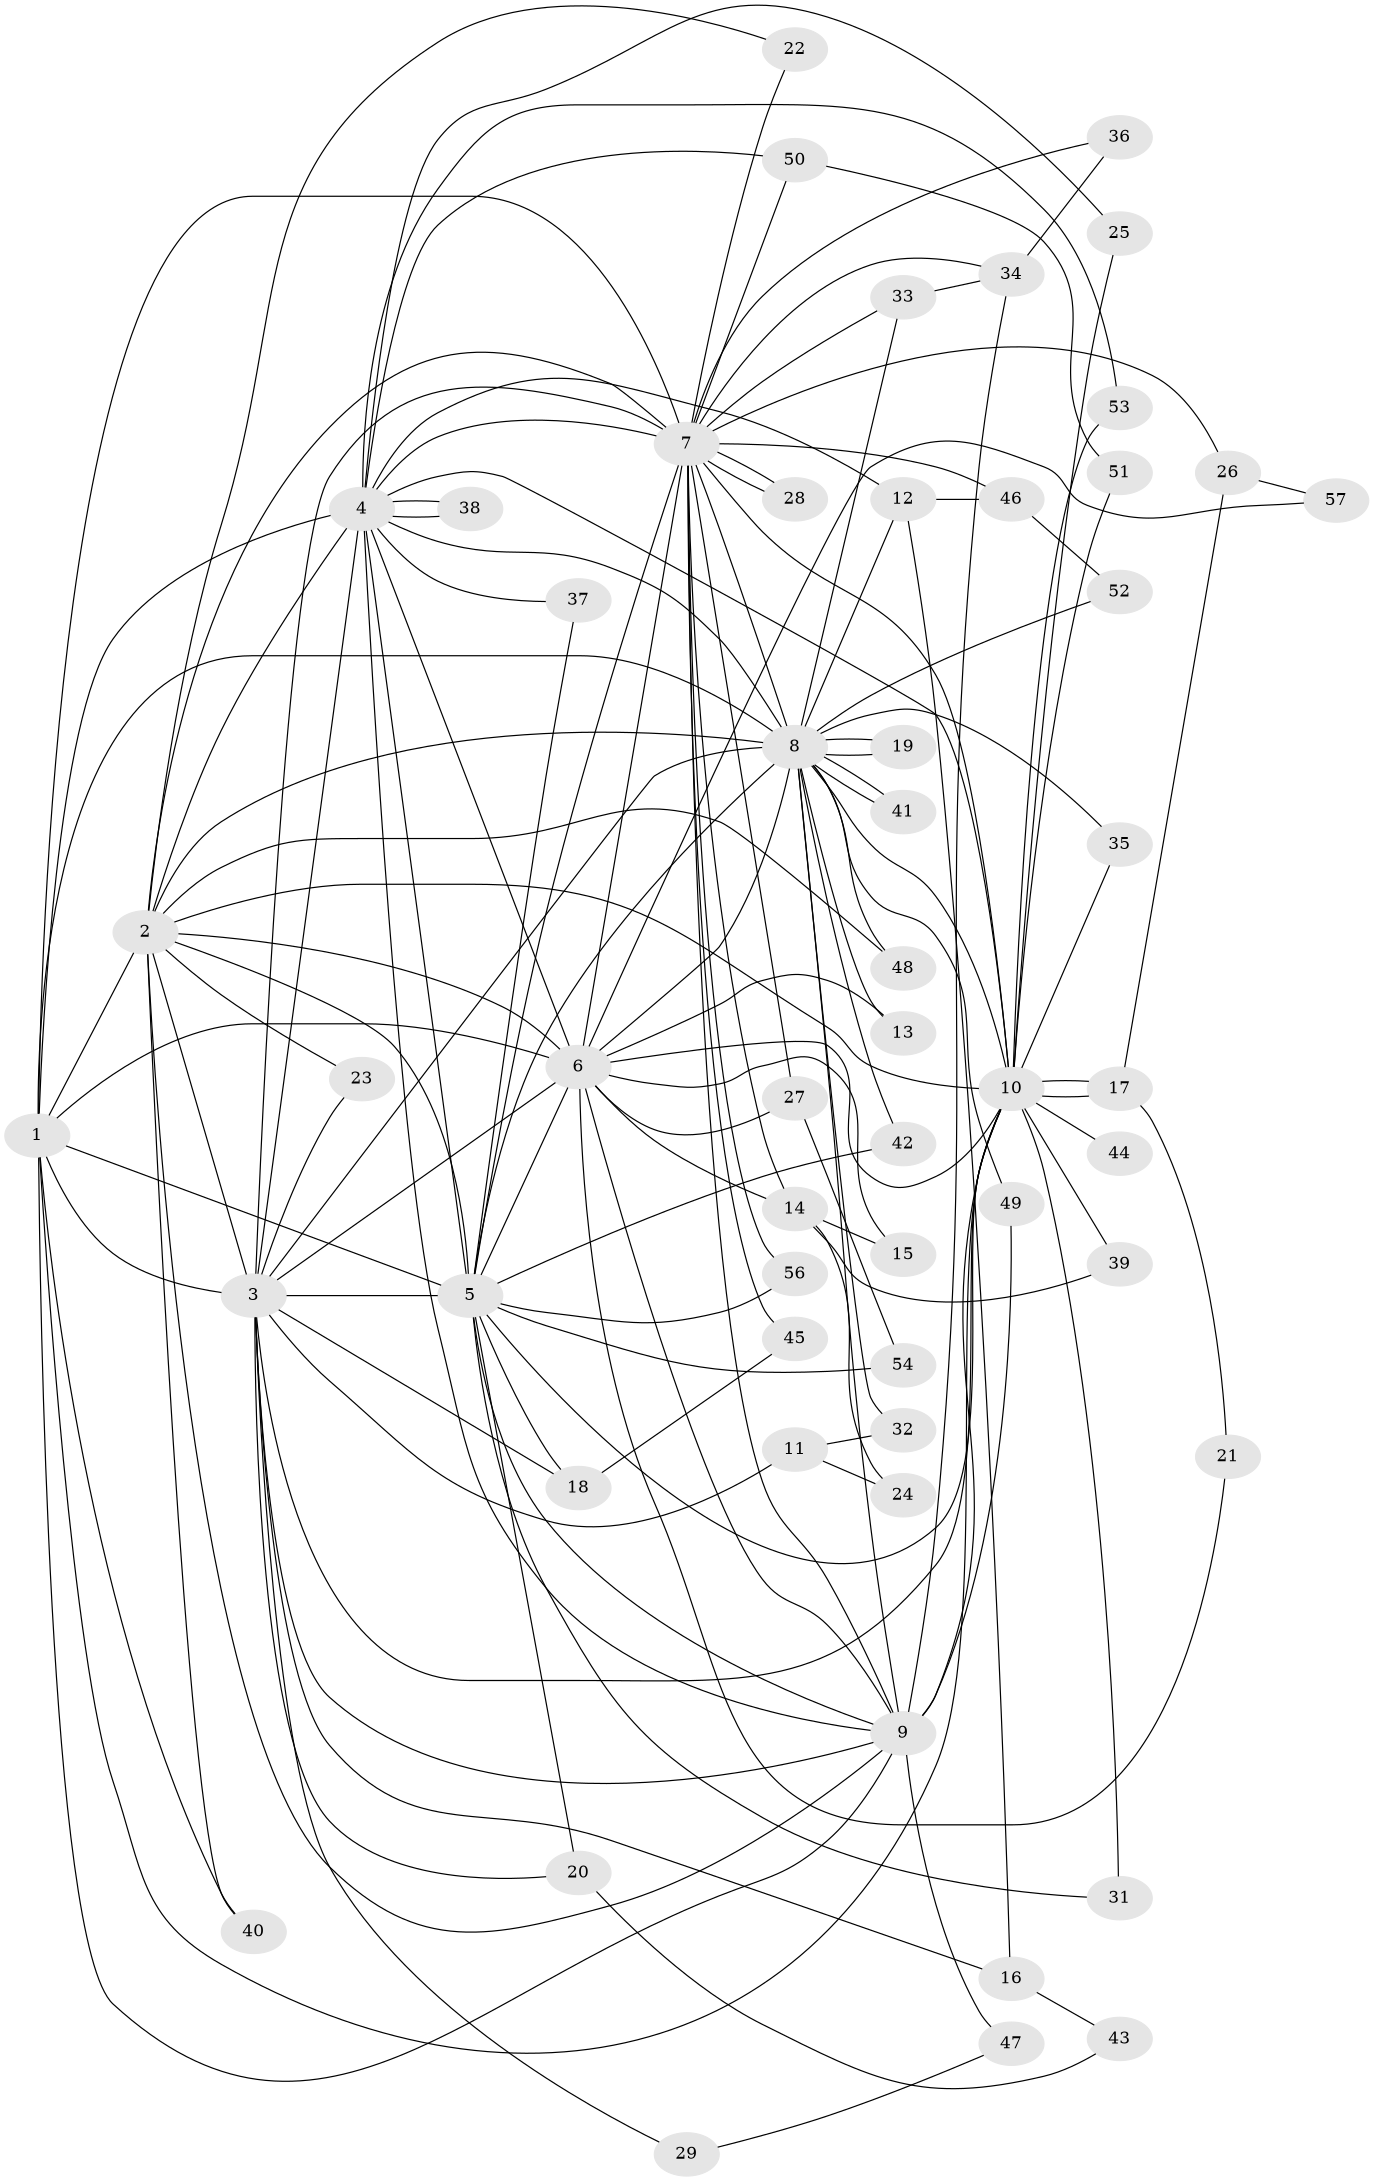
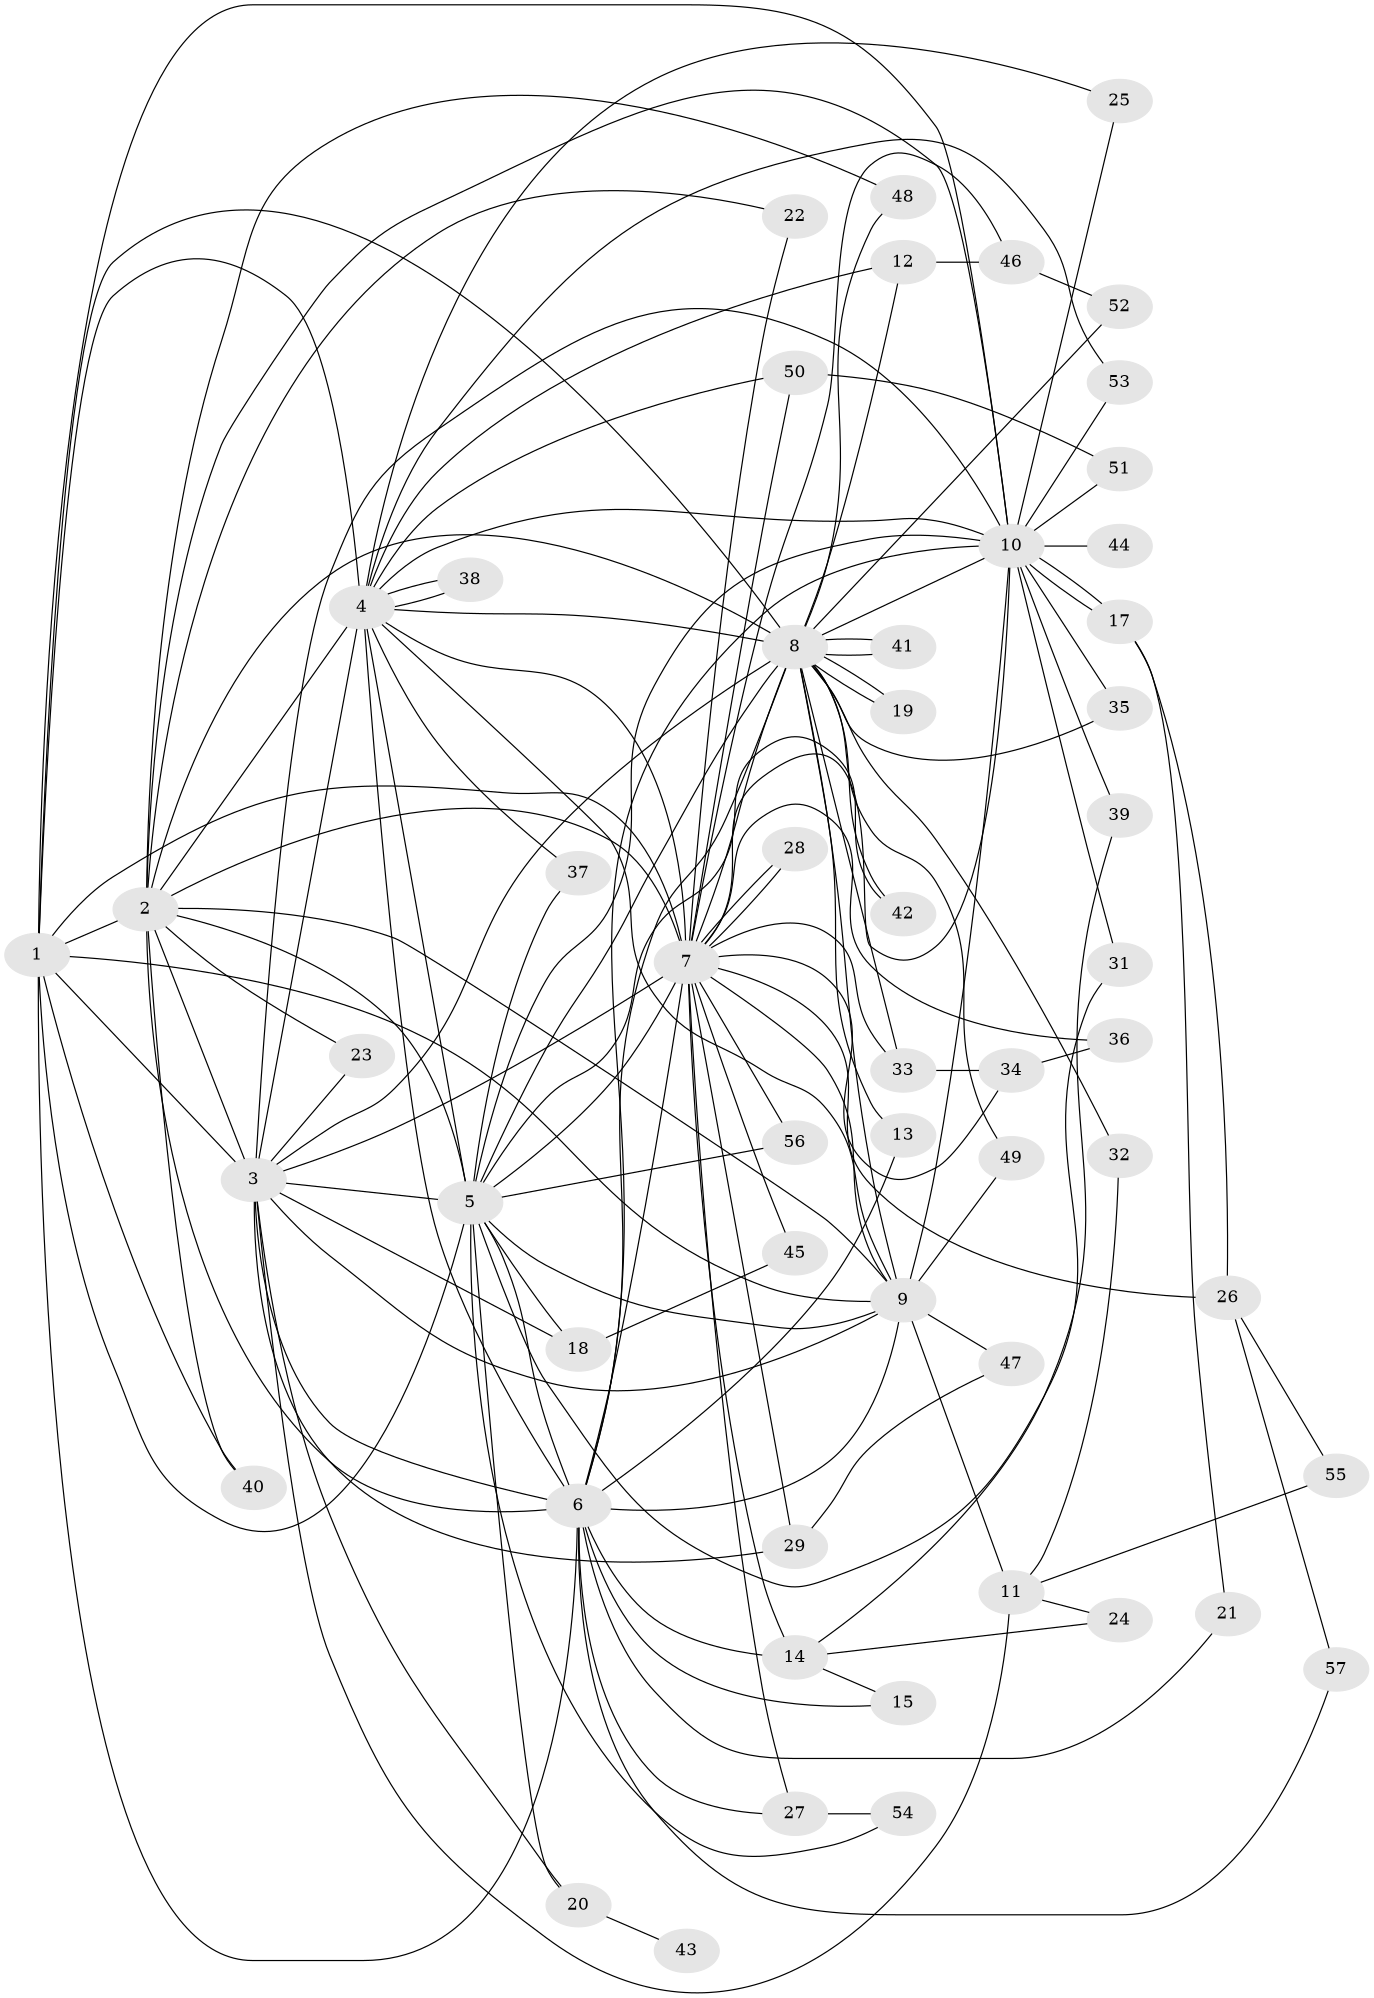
(957, 1075) -> (957, 1446)
none -> (741, 1254)
none -> (1336, 1476)
(1012, 1979) -> none
